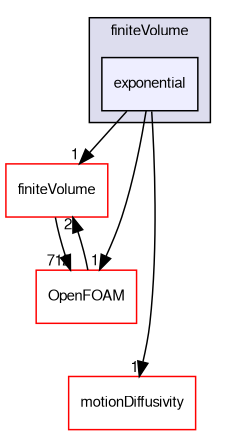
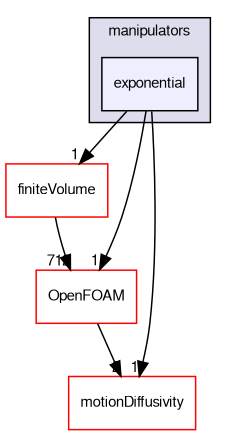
(150, 32) -> (150, 32)
(83, 251) -> (106, 343)
